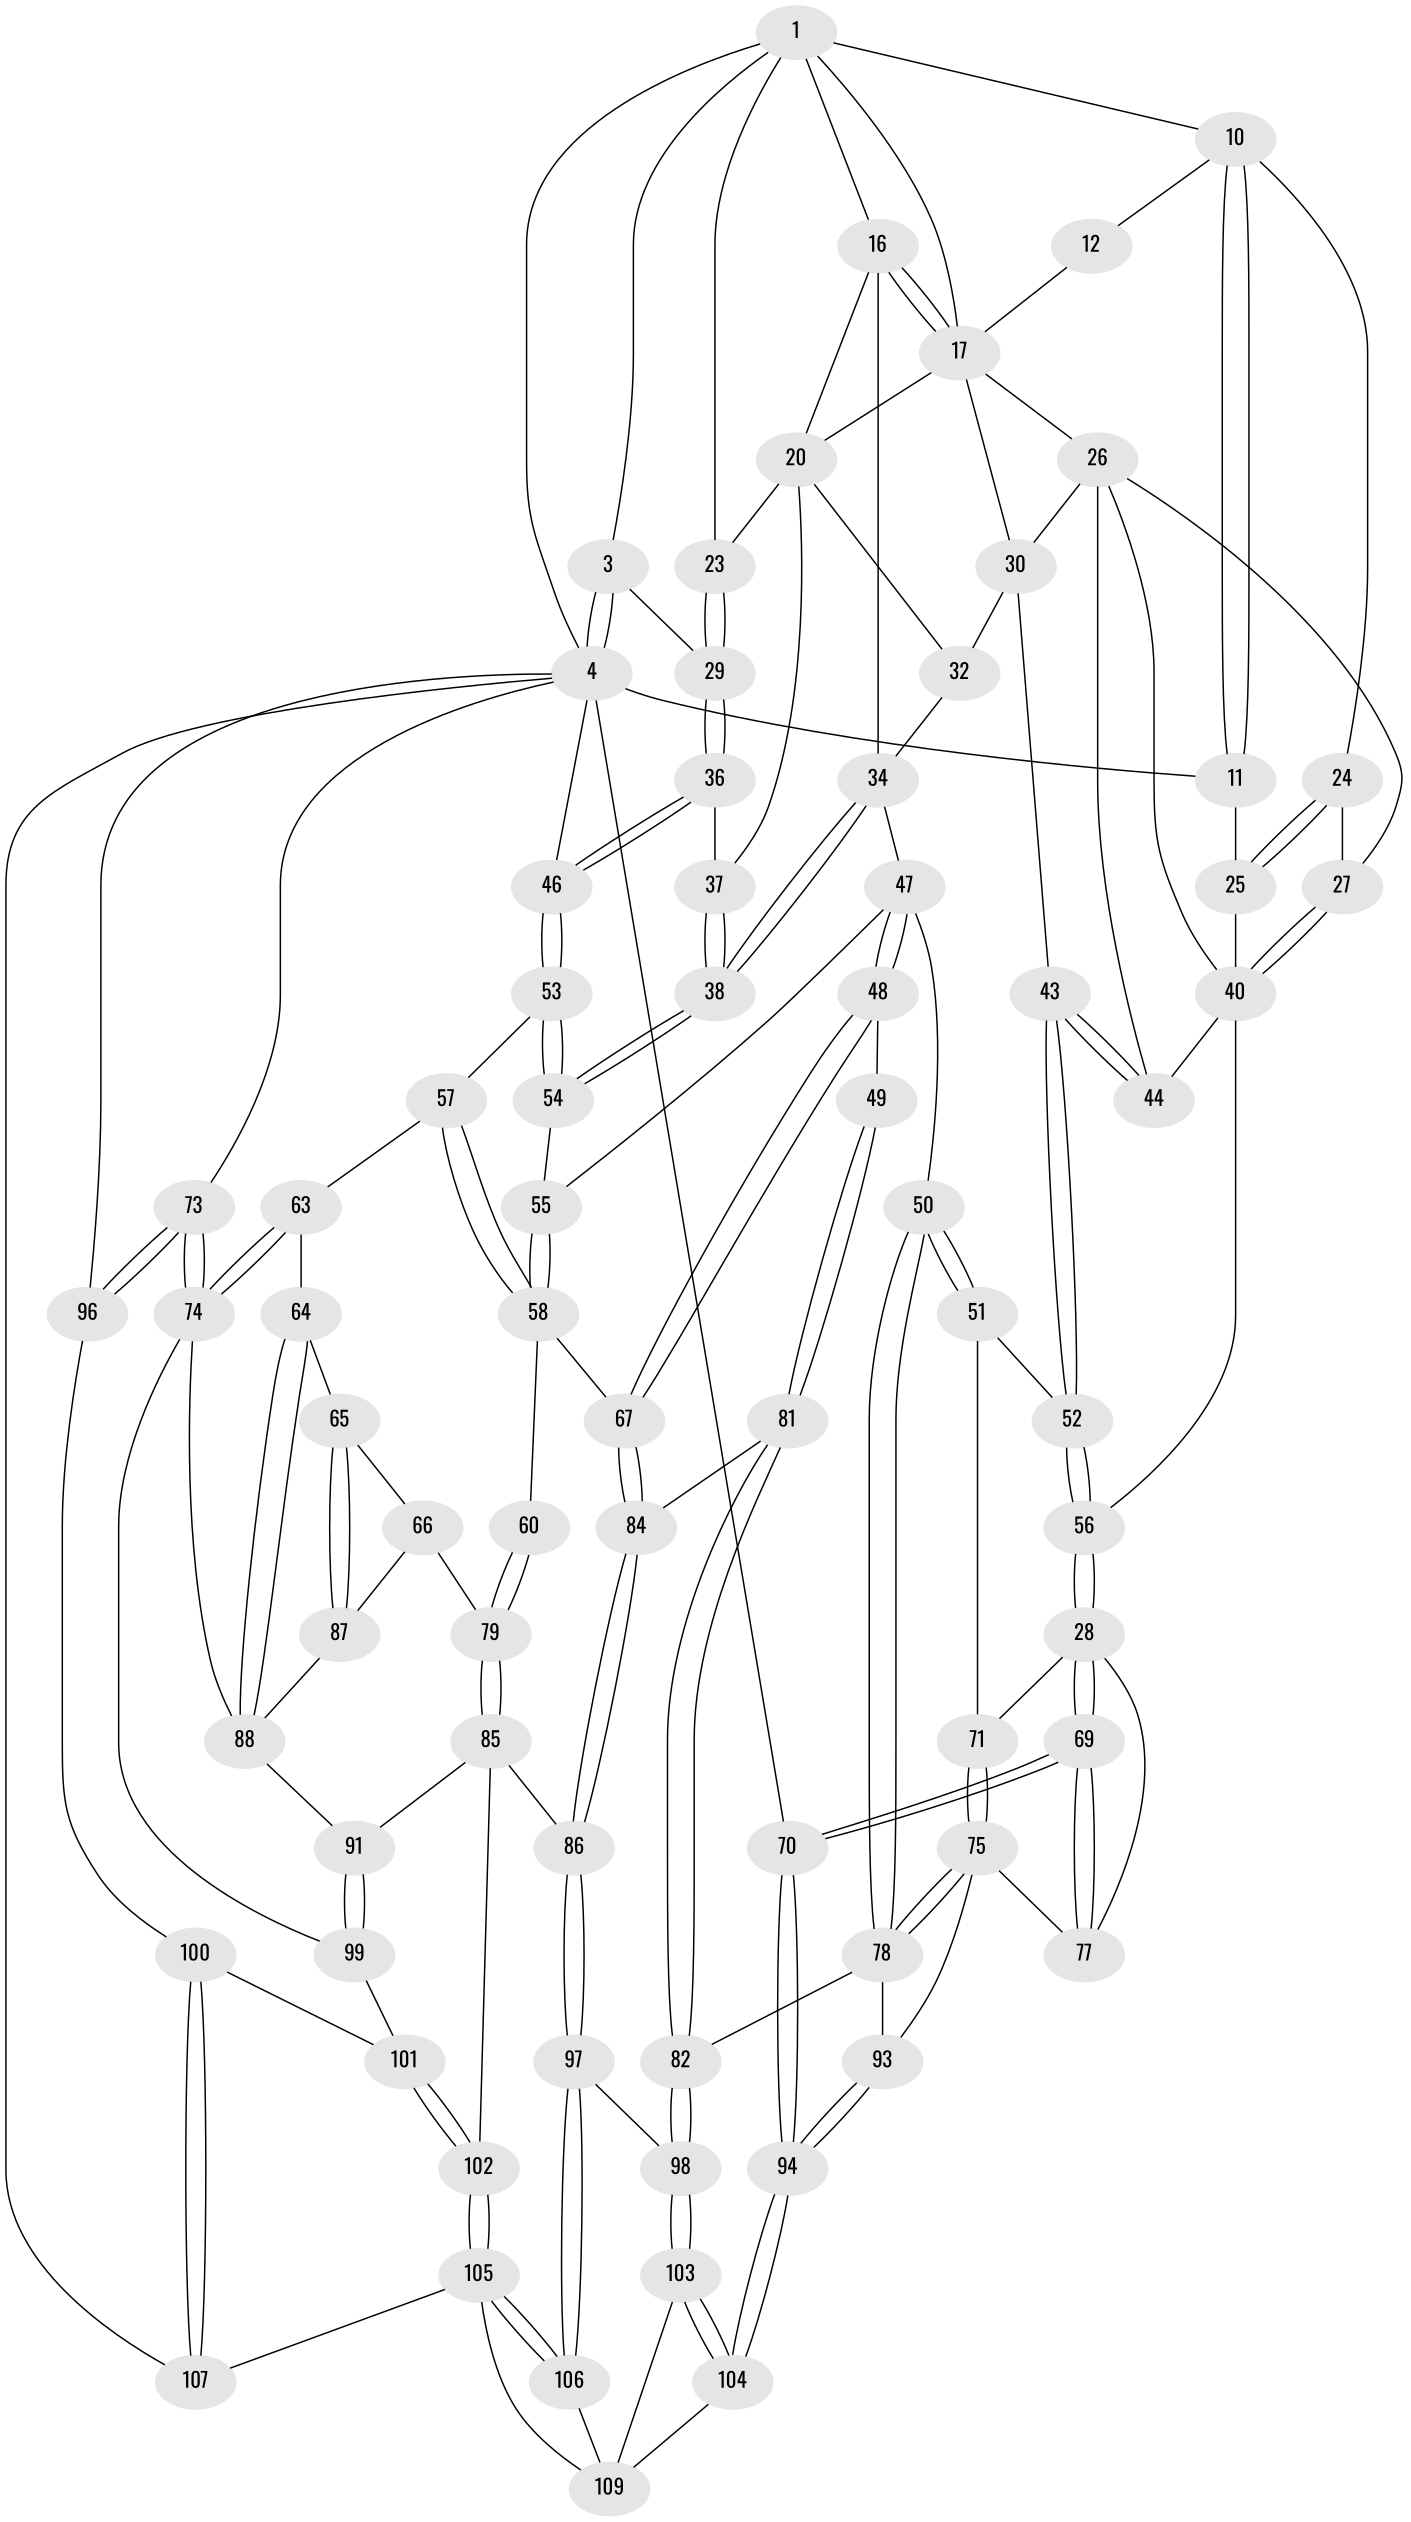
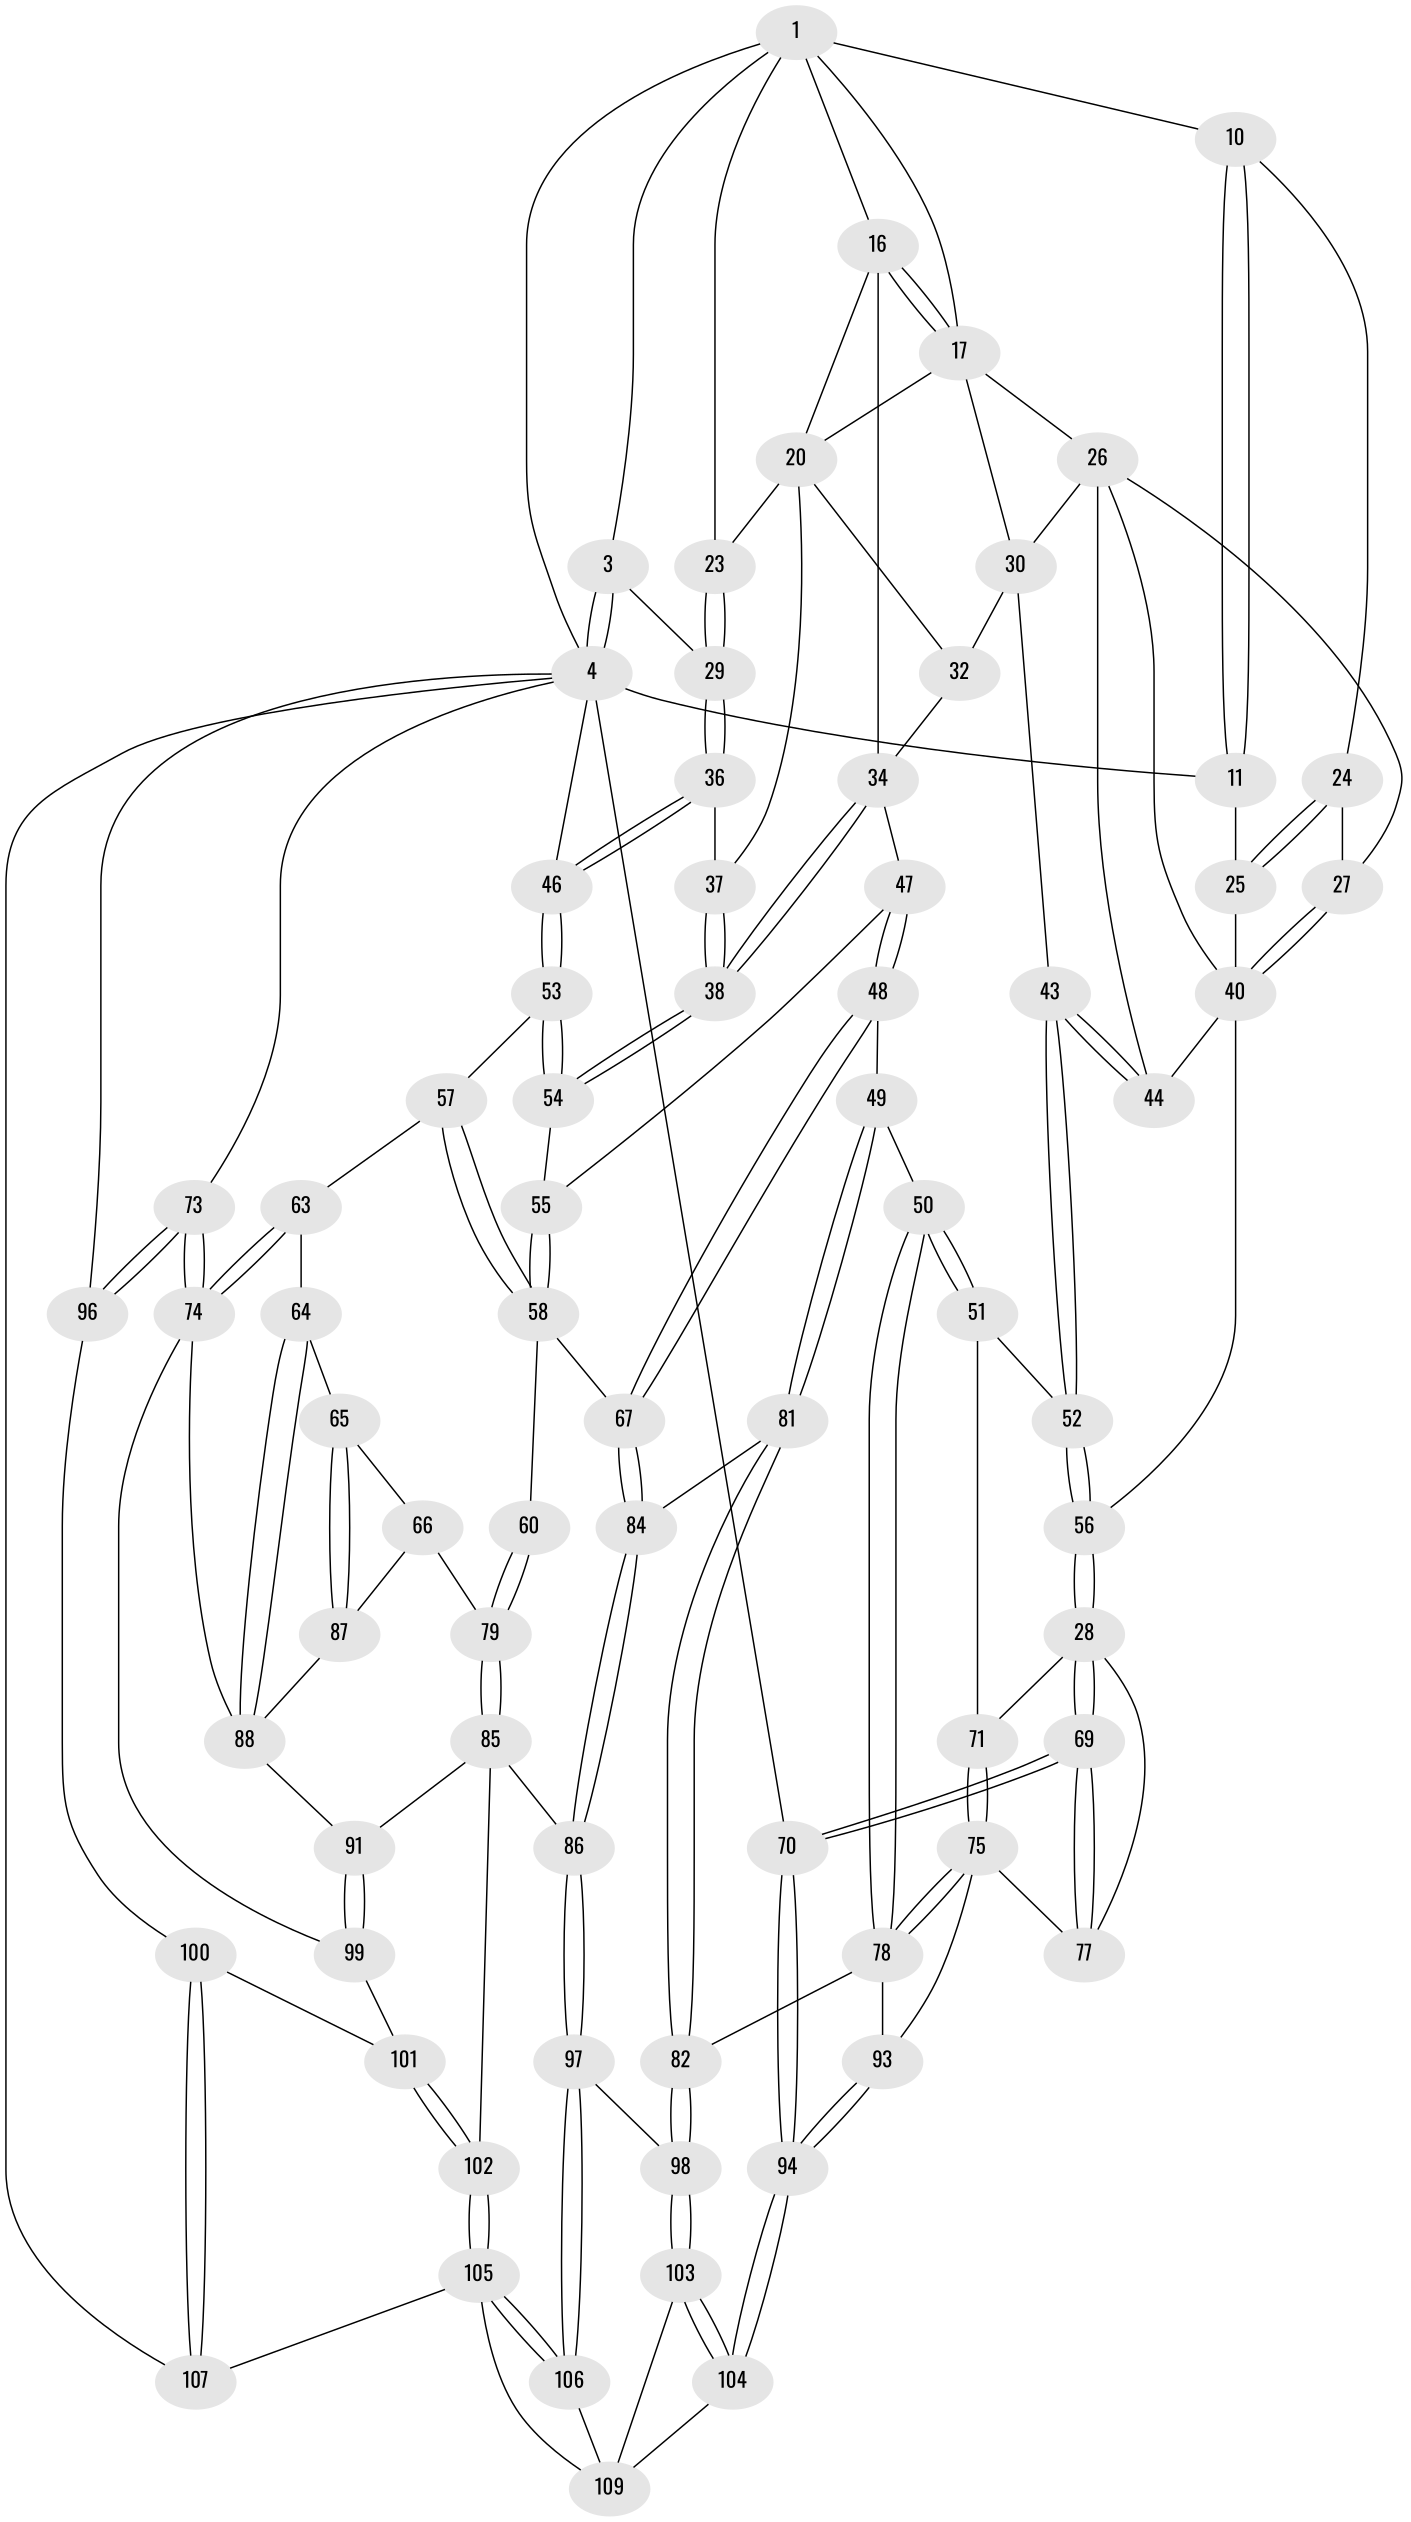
(1092, 246) -> none
(938, 1046) -> (900, 1154)
